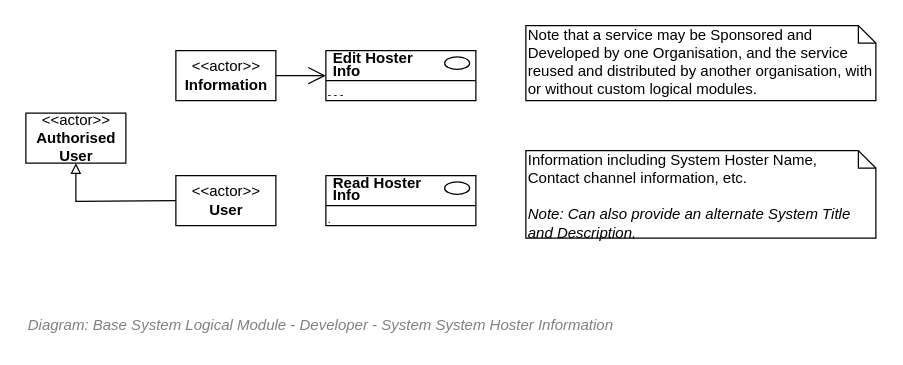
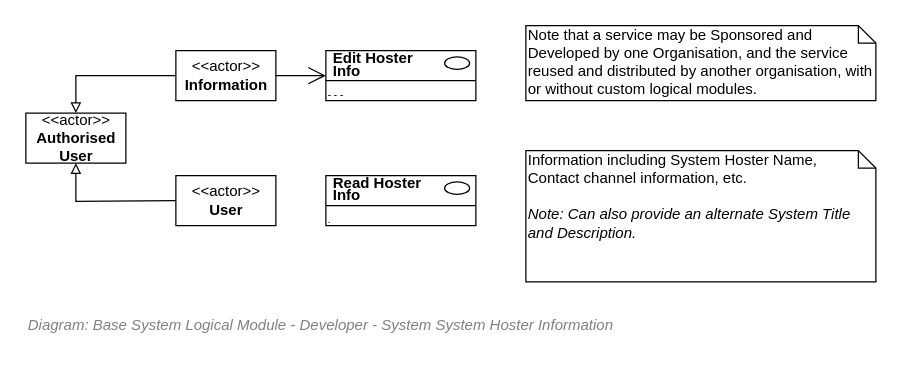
none -> (113, 76)
(701, 194) -> (701, 216)
